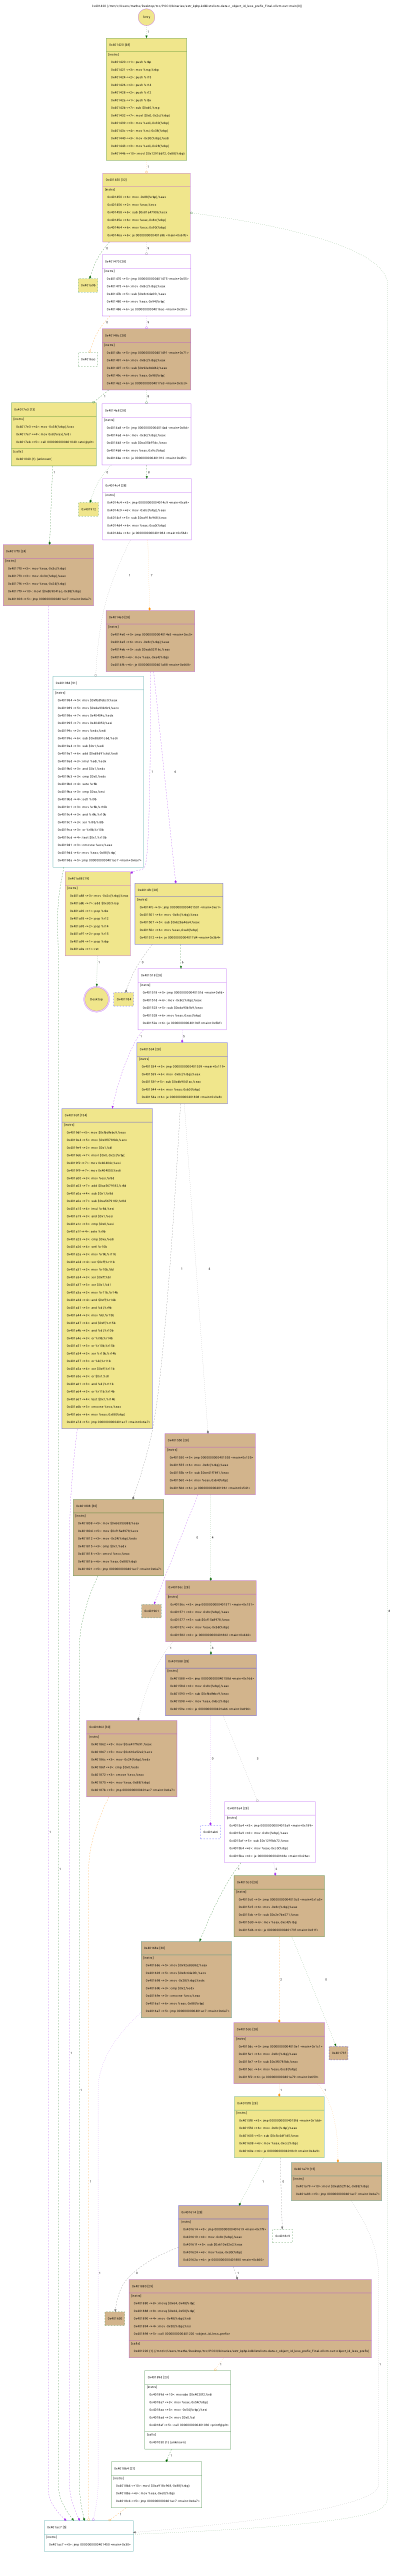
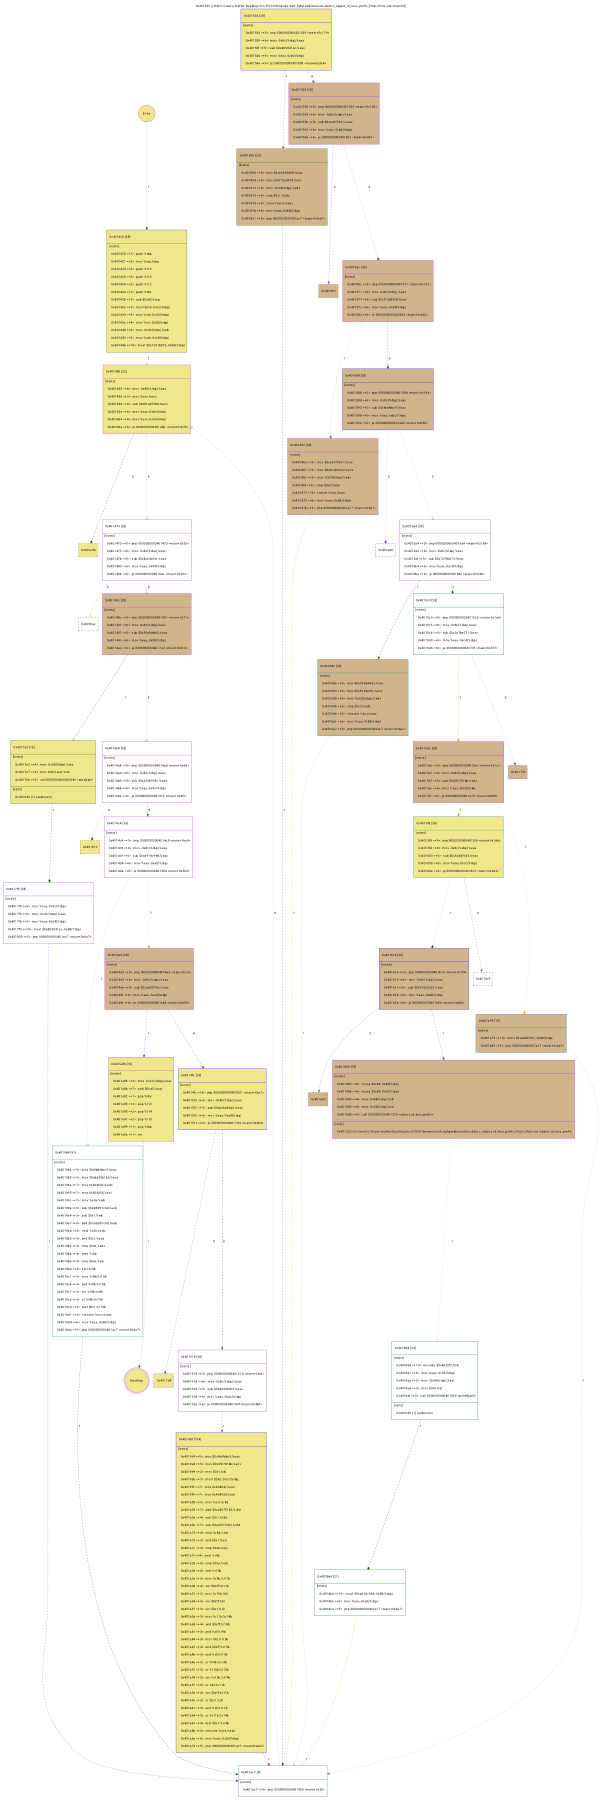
(48, 575) -> (48, 913)
(182, 1035) -> none
(274, 1868) -> (451, 586)
(279, 1906) -> (458, 624)
